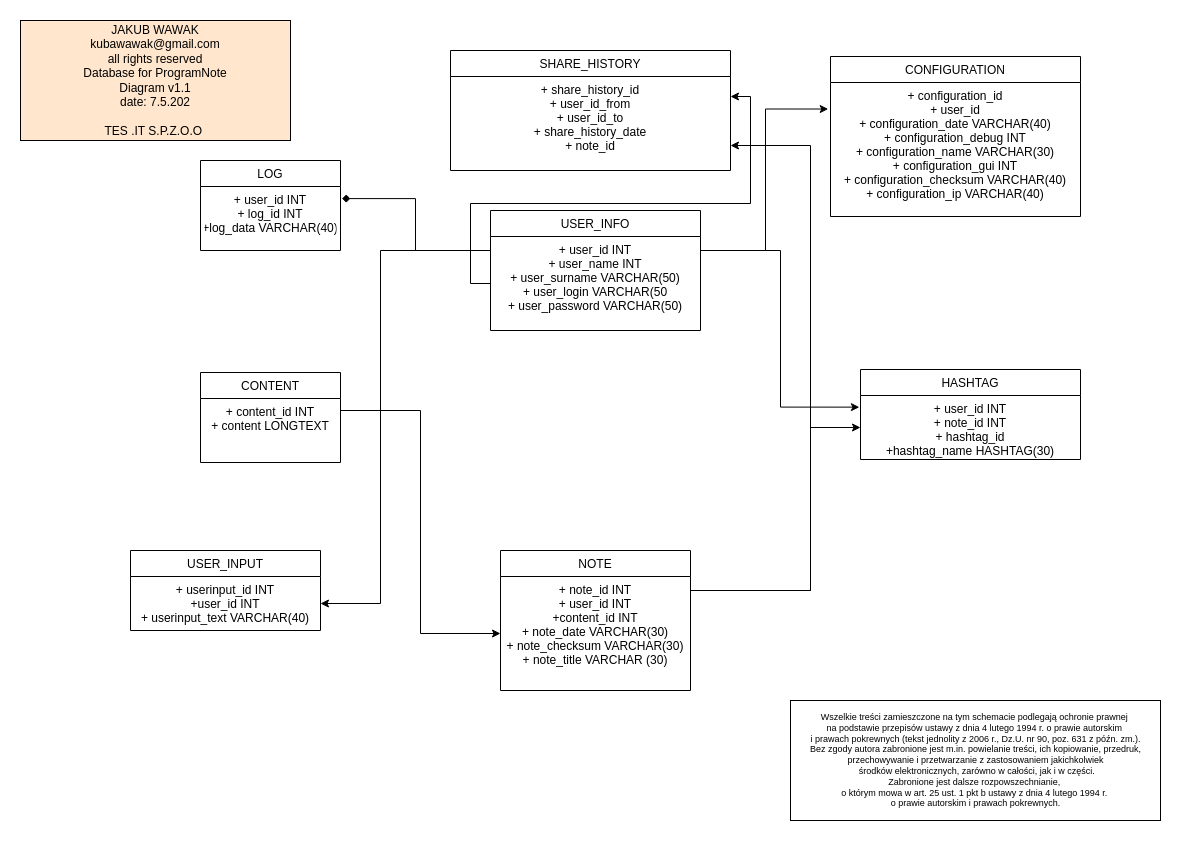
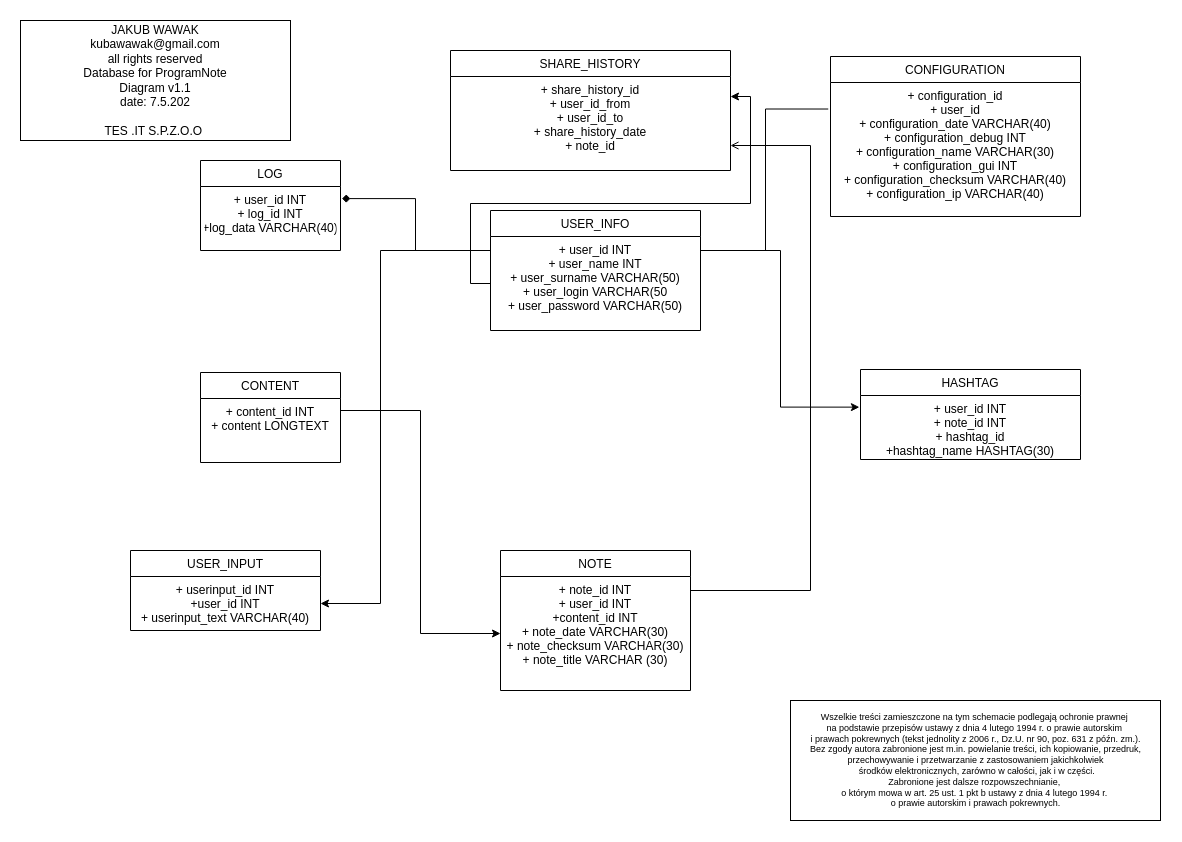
(156, 81) -> (156, 81)
(820, 109) -> (822, 109)
(739, 146) -> (737, 146)
(833, 428) -> none
